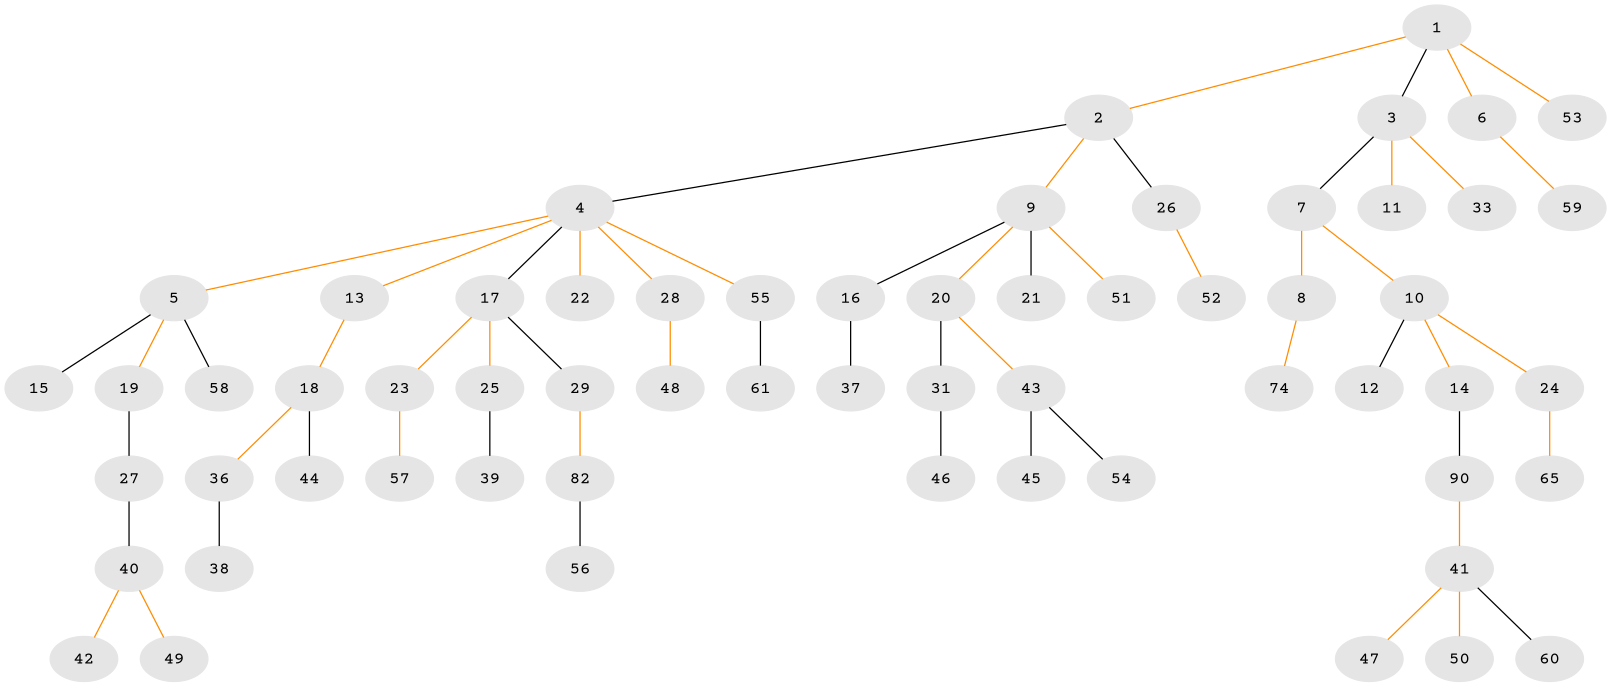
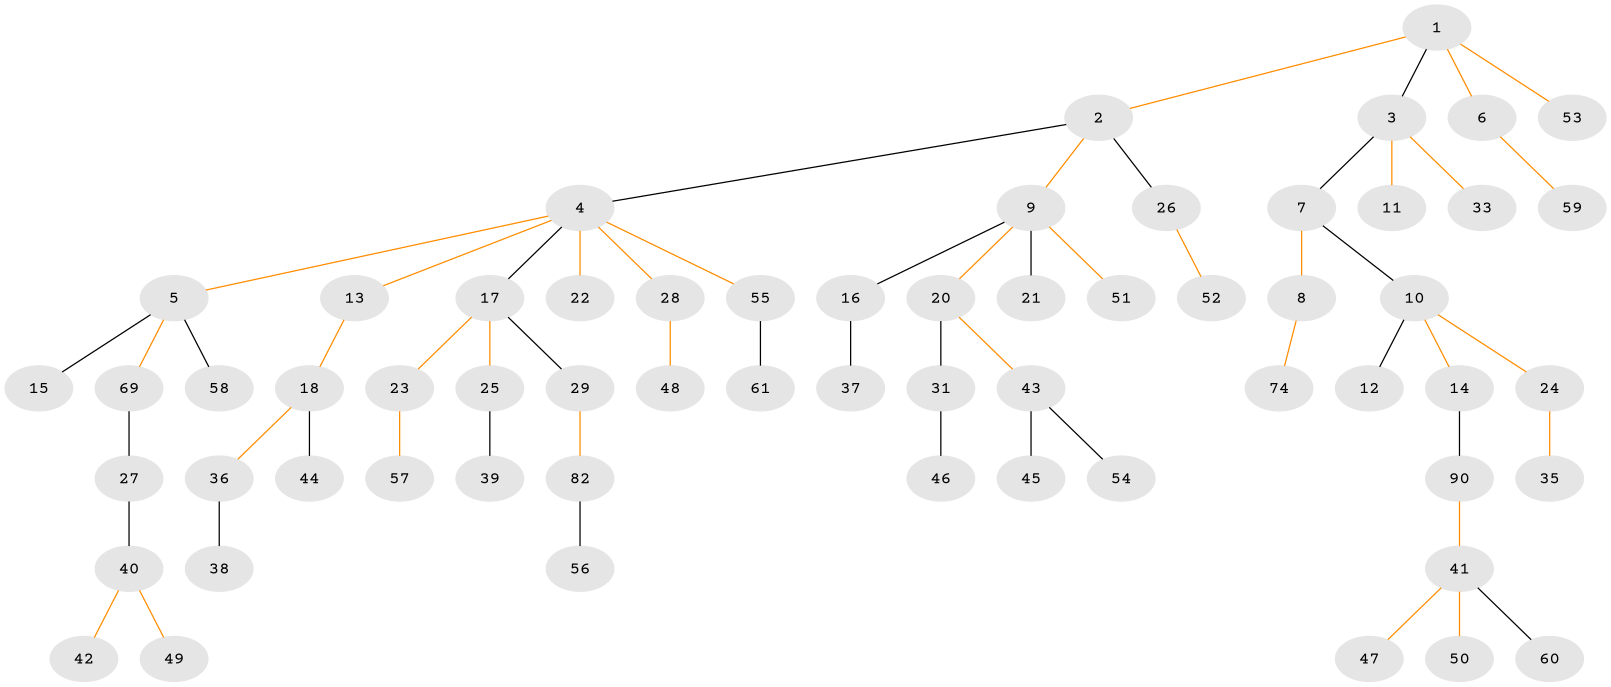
(1358, 253) -> (1358, 253)
(129, 388) -> (129, 388)
(1550, 479) -> (1550, 479)
